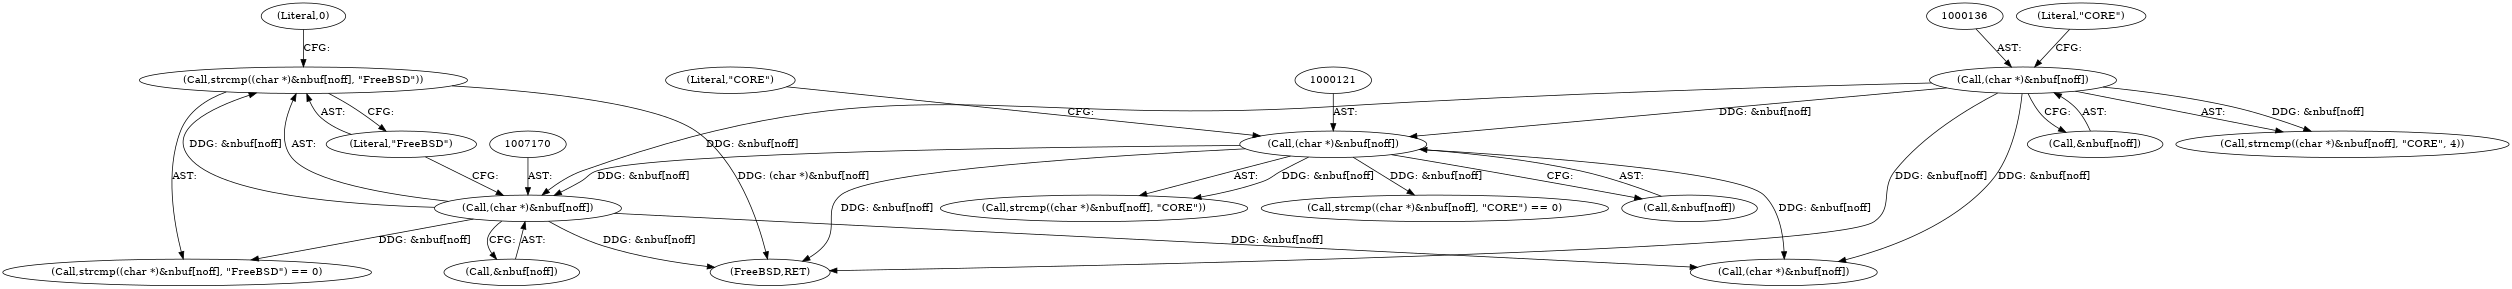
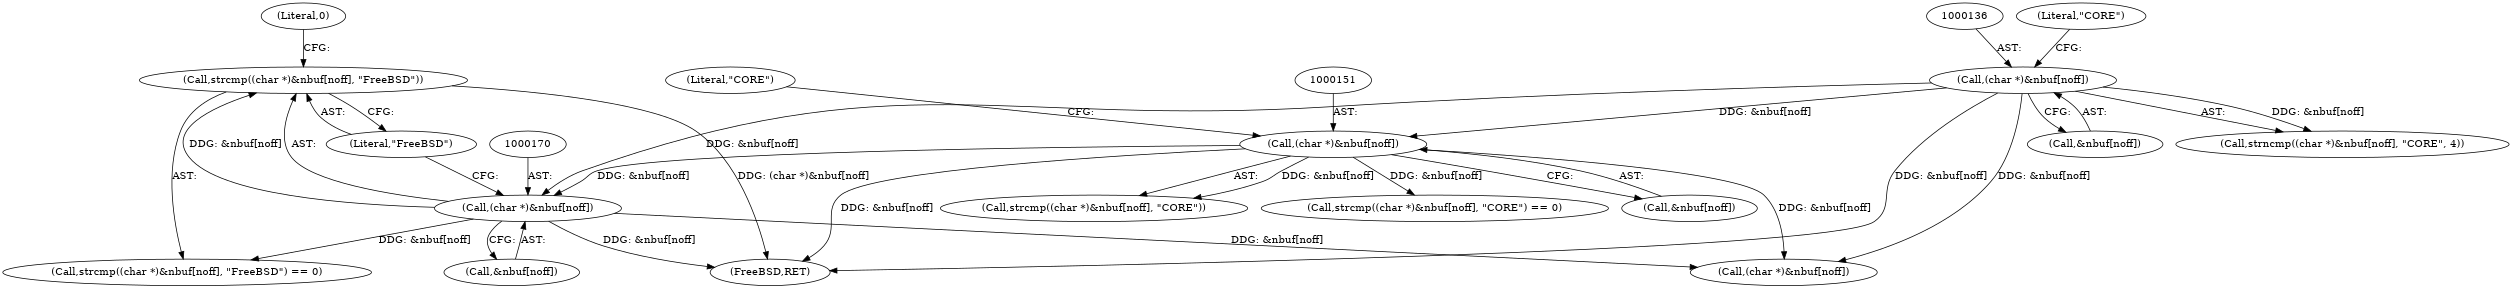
(1333, 80) -> (1333, 80)
(528, 144) -> (528, 144)
